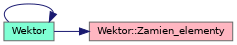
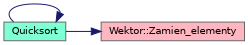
(29, 31) -> (35, 31)
